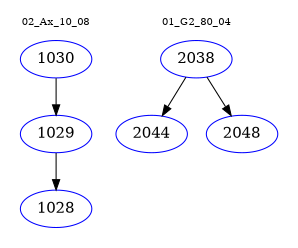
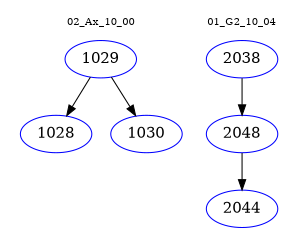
(56, 22) -> (101, 22)
(197, 22) -> (242, 22)
(56, 92) -> (121, 92)
(177, 92) -> (242, 166)
